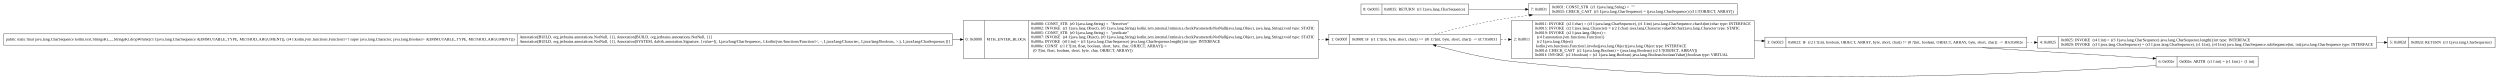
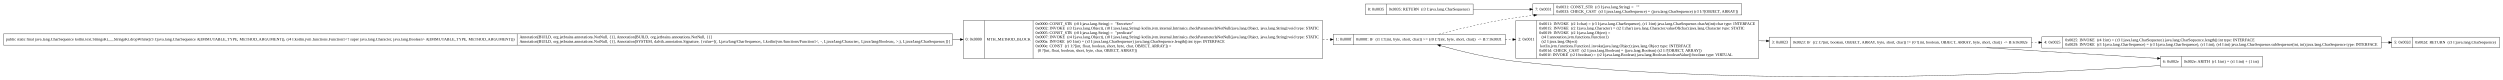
(1006, 39) -> (1009, 39)
